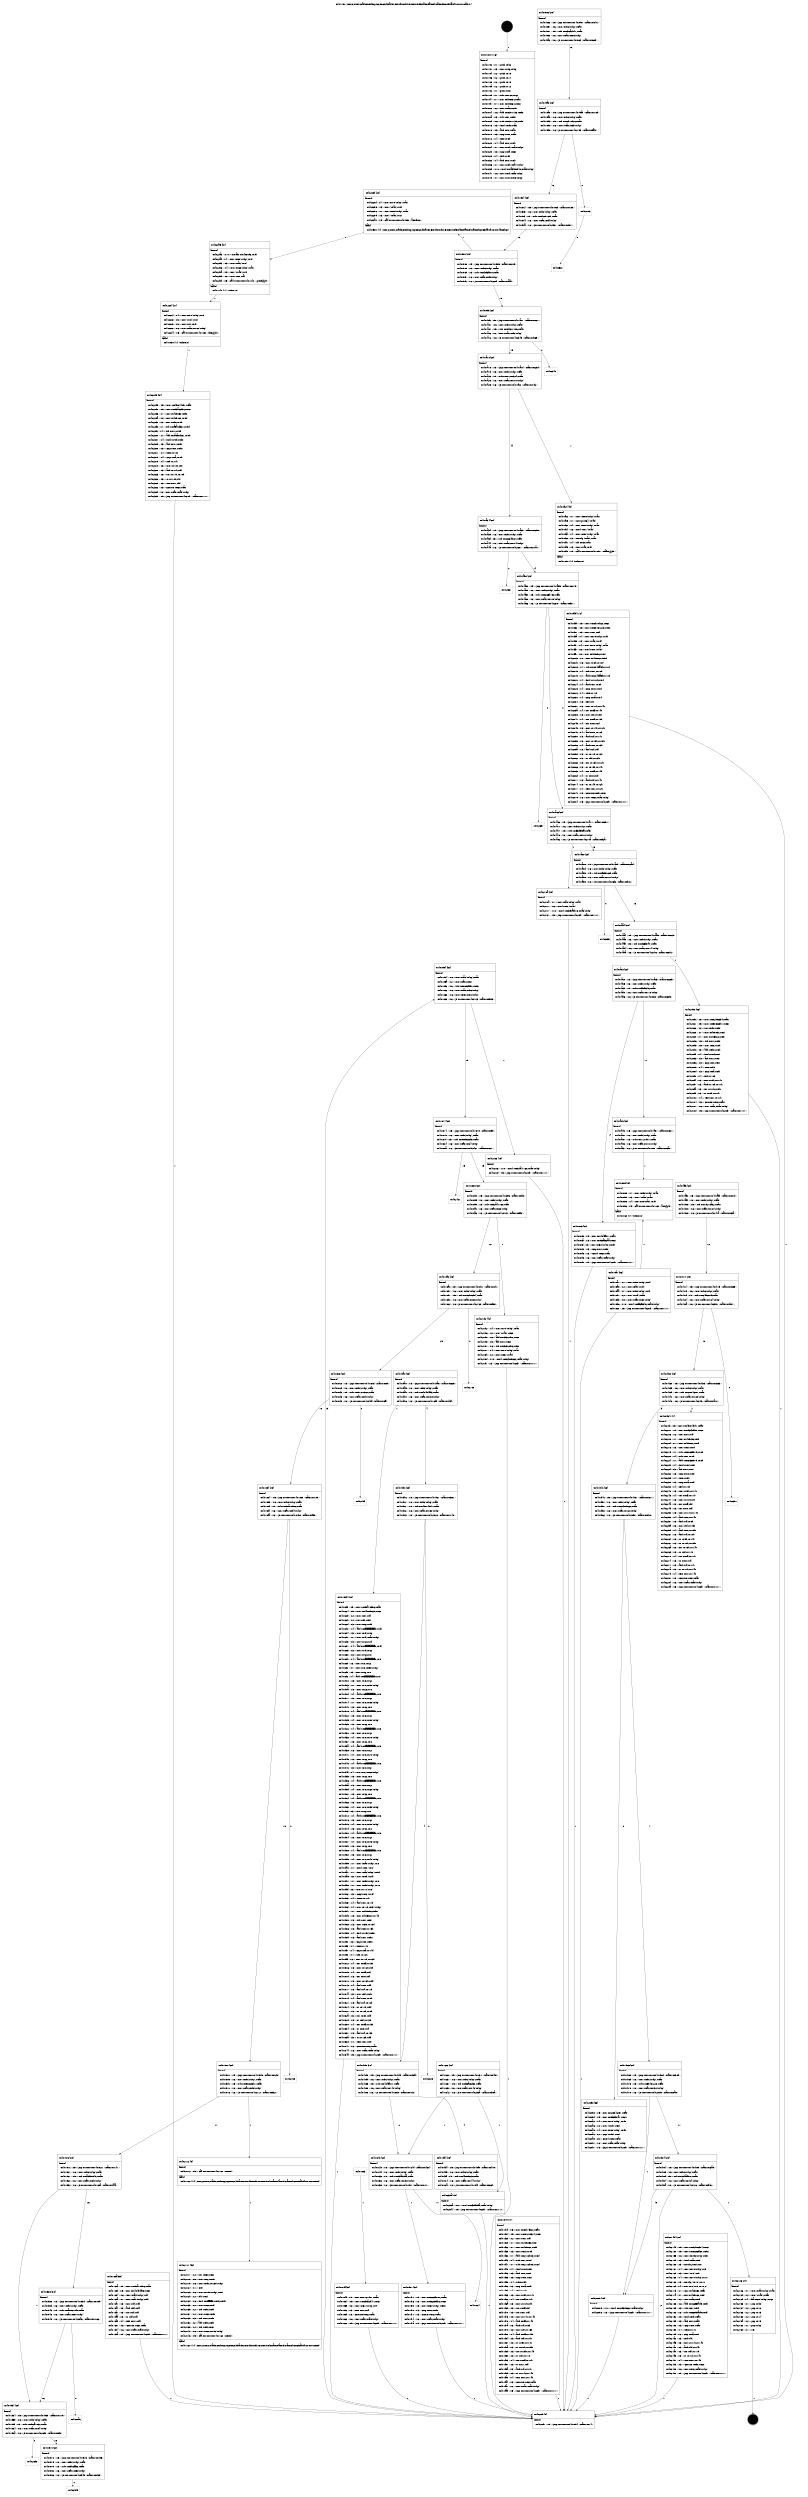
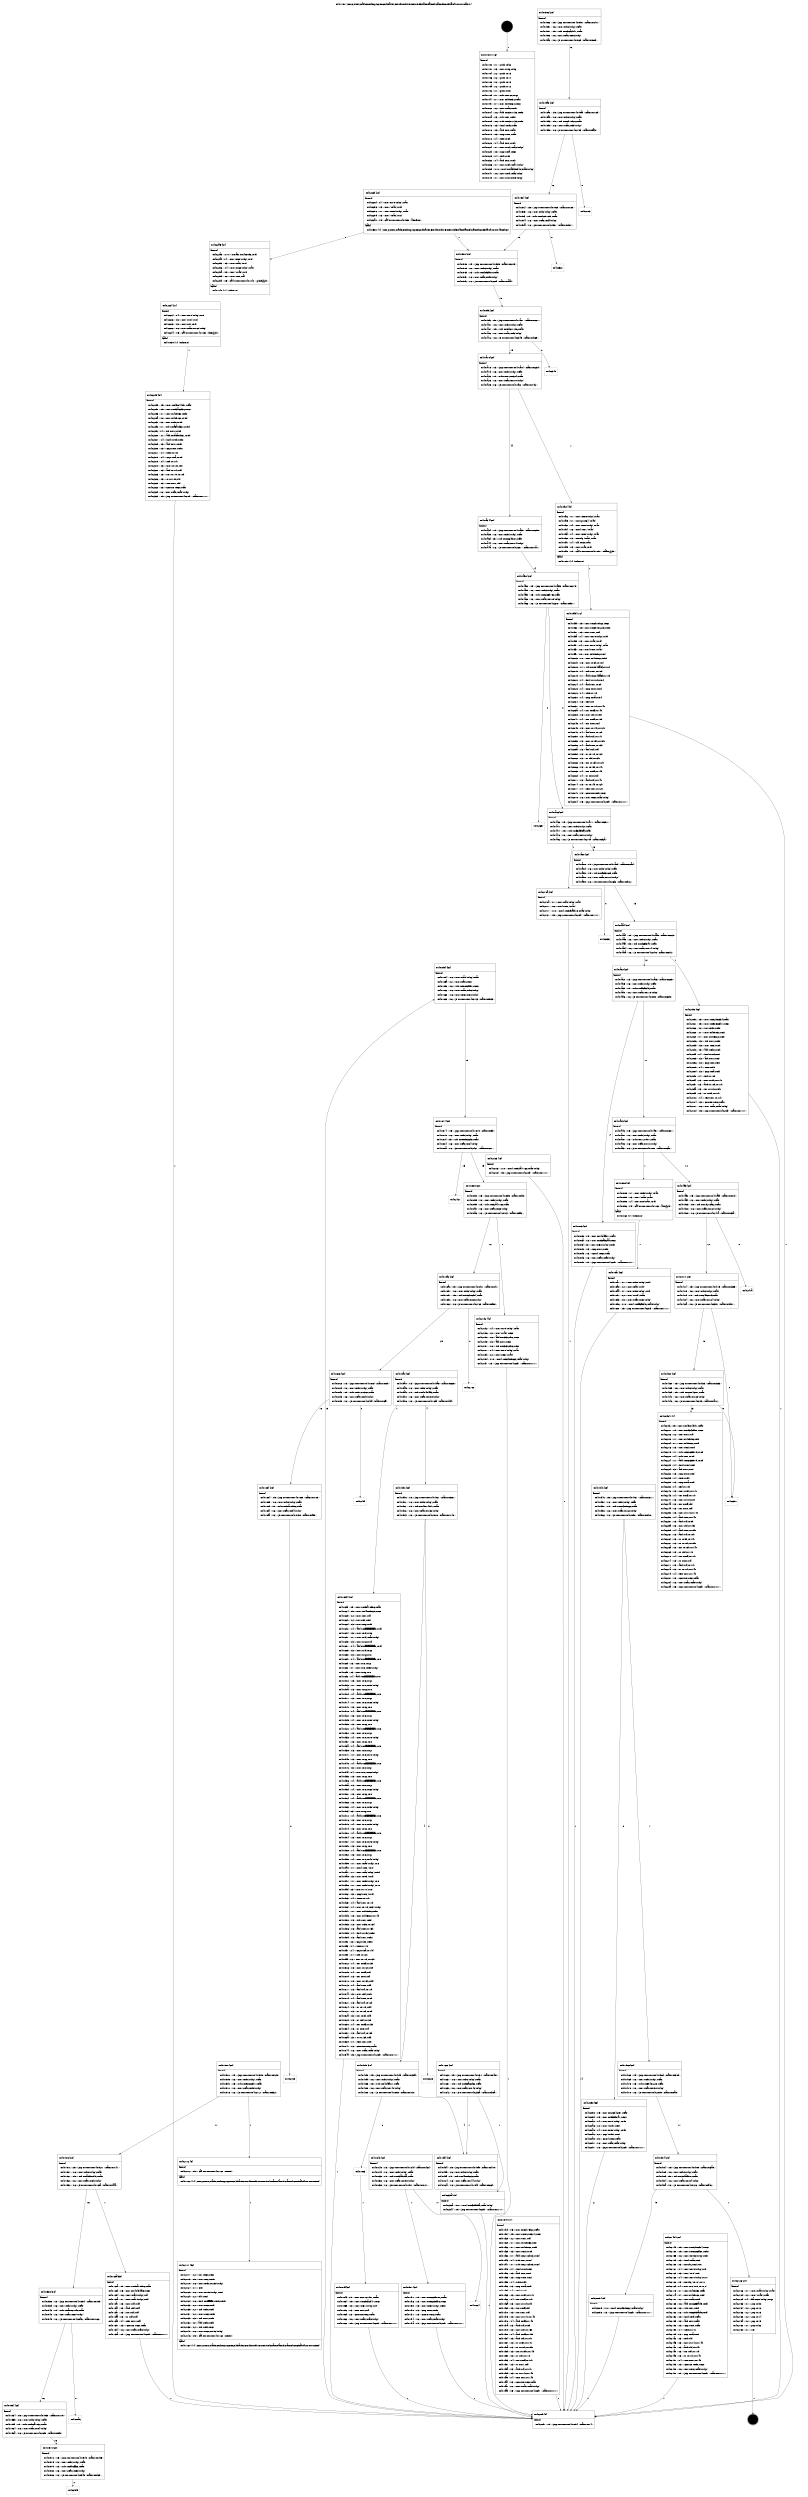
(574, 240) -> (552, 246)
(466, 243) -> (461, 242)
(214, 298) -> none
none -> (590, 587)
(506, 590) -> none
none -> (644, 961)
(493, 1078) -> none
none -> (675, 1167)
(642, 1245) -> (638, 1244)
none -> (747, 1291)
(692, 1409) -> (692, 1409)
(640, 1441) -> (734, 1449)
(269, 1790) -> none
(581, 2079) -> (581, 2079)
(426, 2124) -> (467, 2125)
(394, 2125) -> (372, 2132)
(641, 2195) -> none
(19, 2290) -> (110, 2230)
(659, 2322) -> (586, 2281)
(32, 2462) -> none
